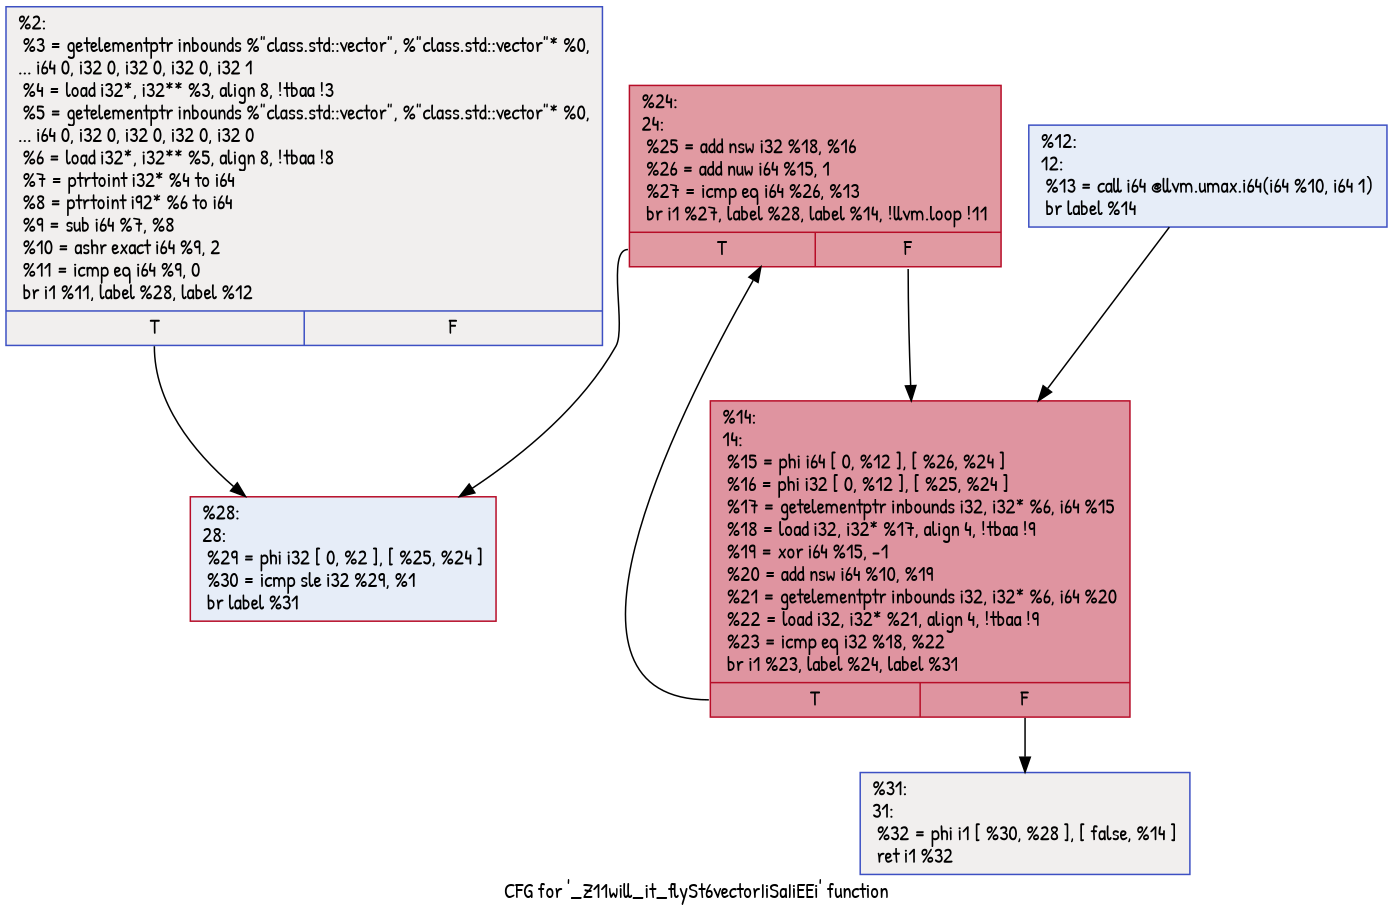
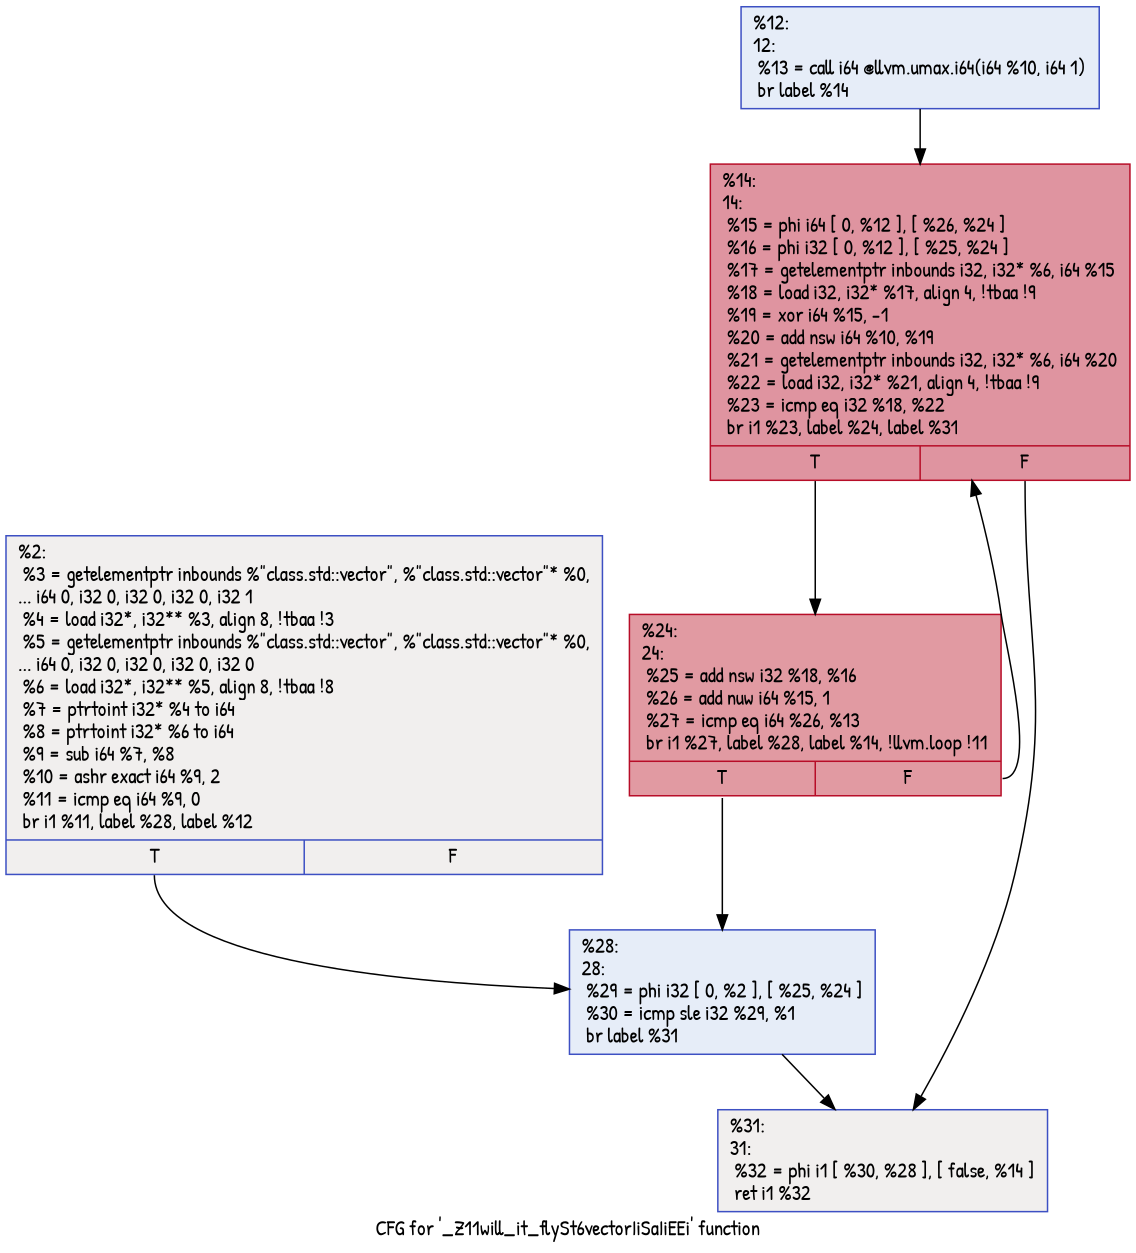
(126, 203) -> (127, 732)
(343, 559) -> (722, 992)
none -> (803, 1076)
